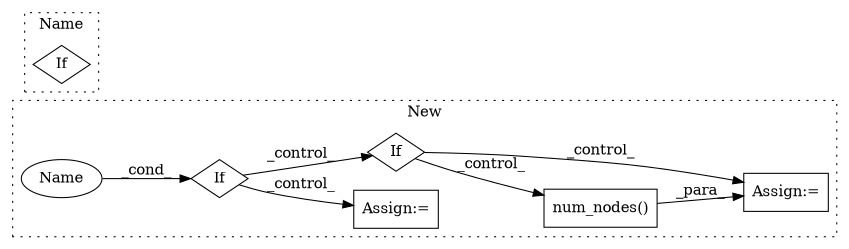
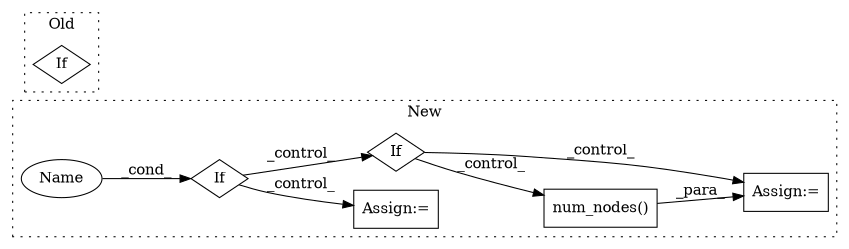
(62, 25) -> (62, 25)
